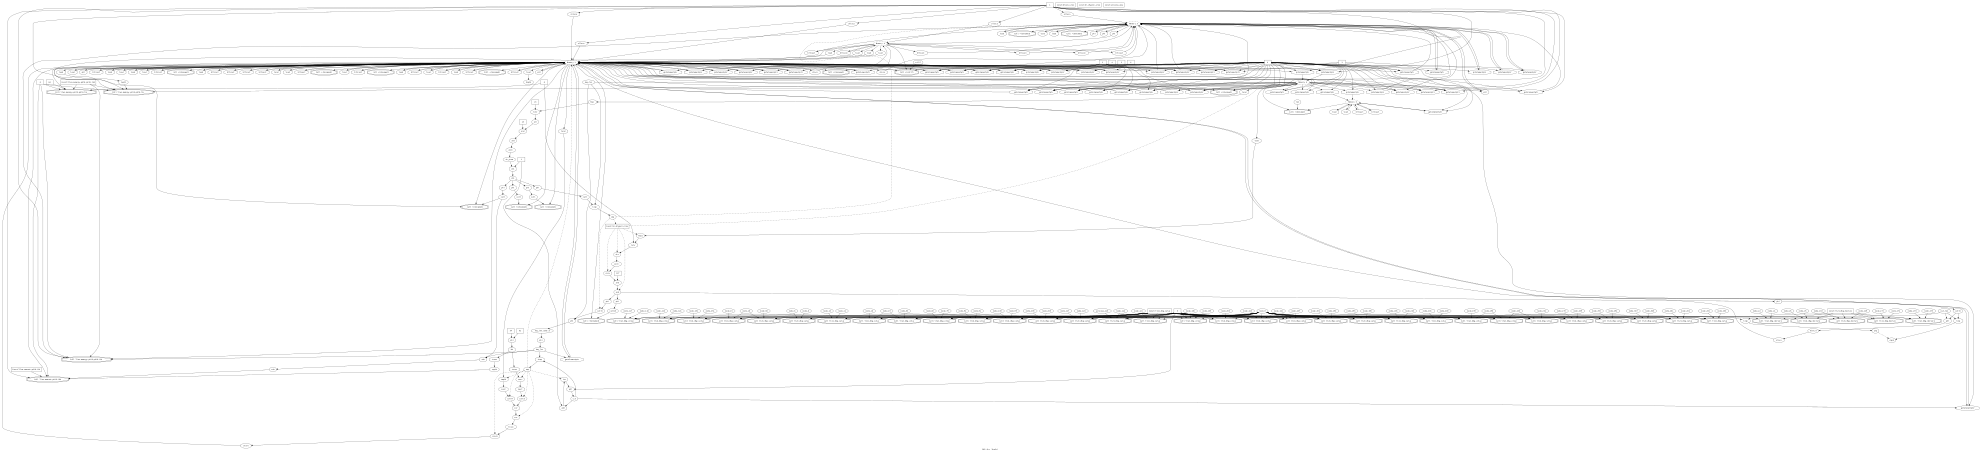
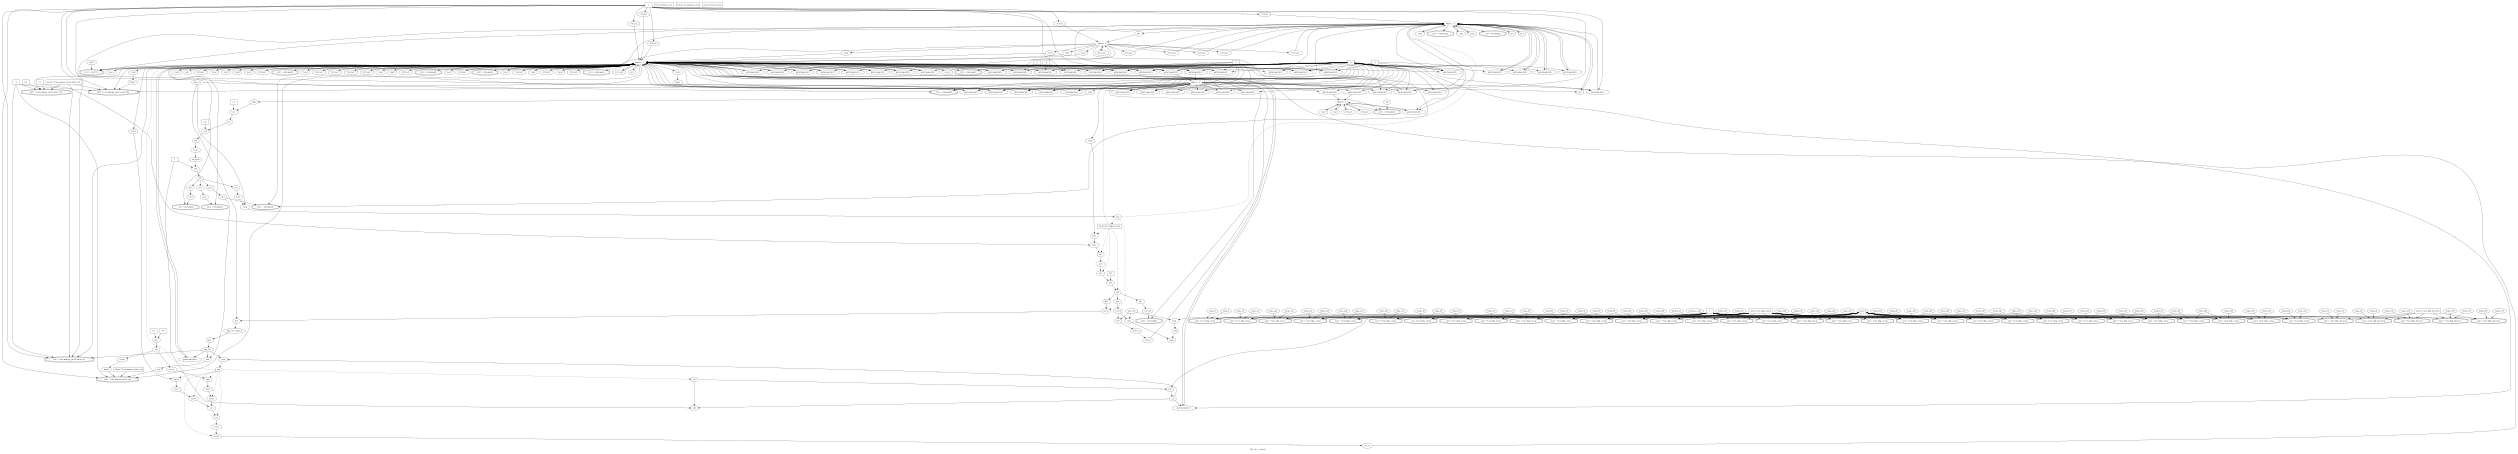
(1112, 62) -> none
none -> (1324, 311)
none -> (2085, 311)
(564, 394) -> (694, 393)
